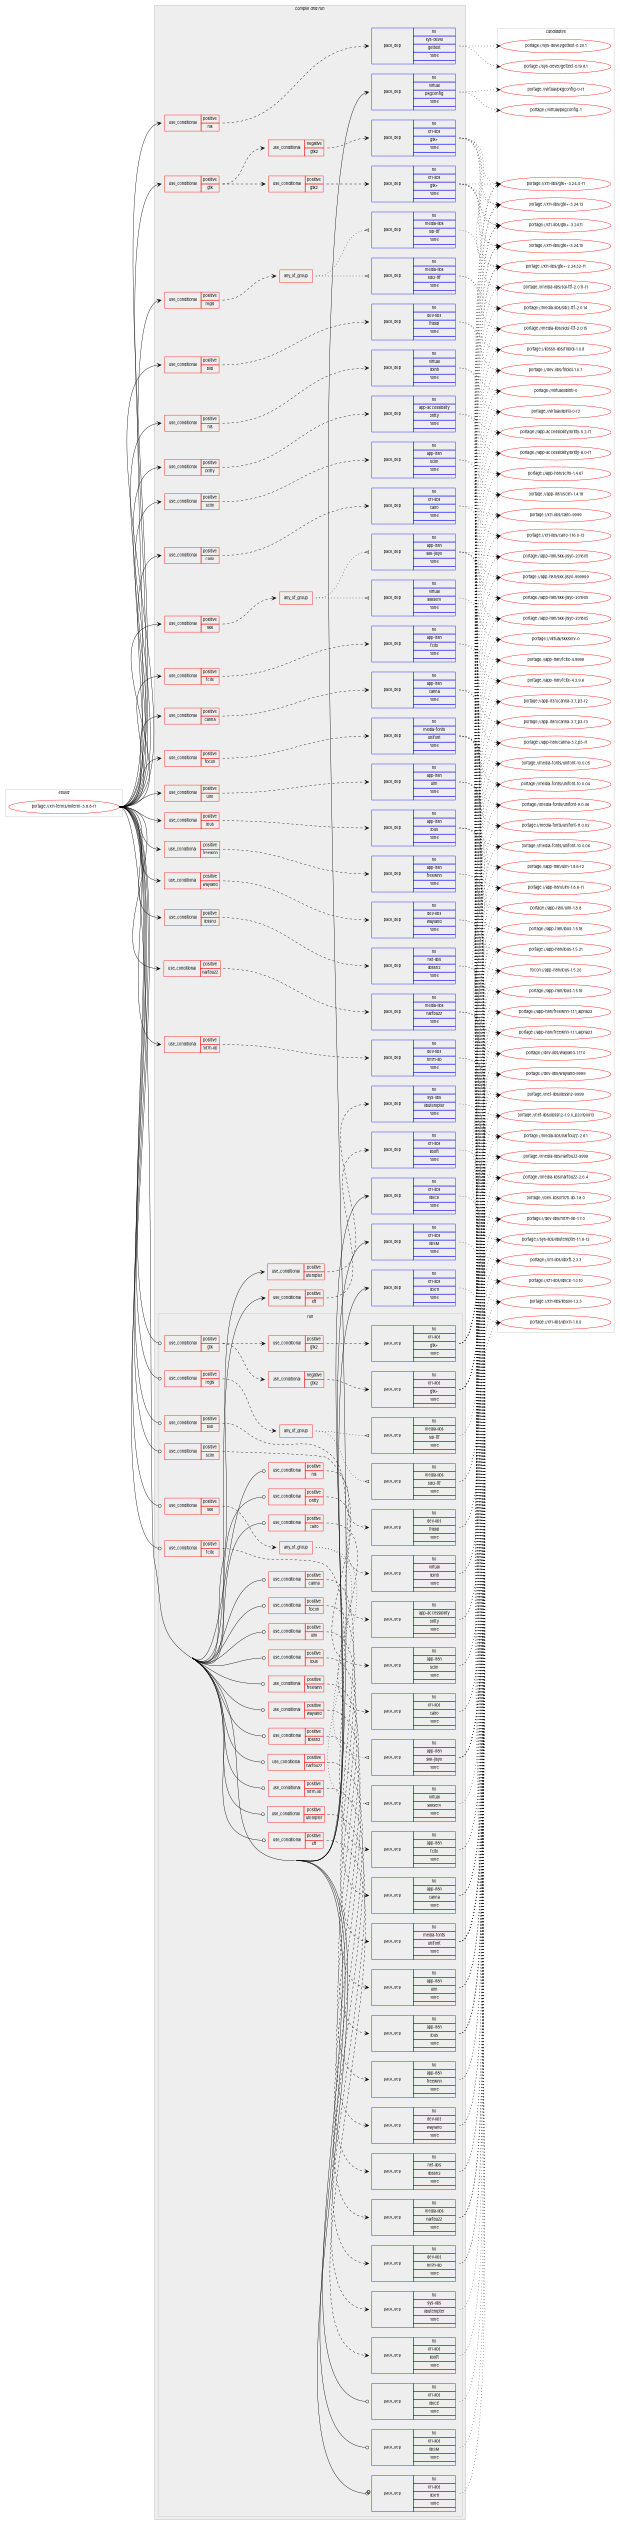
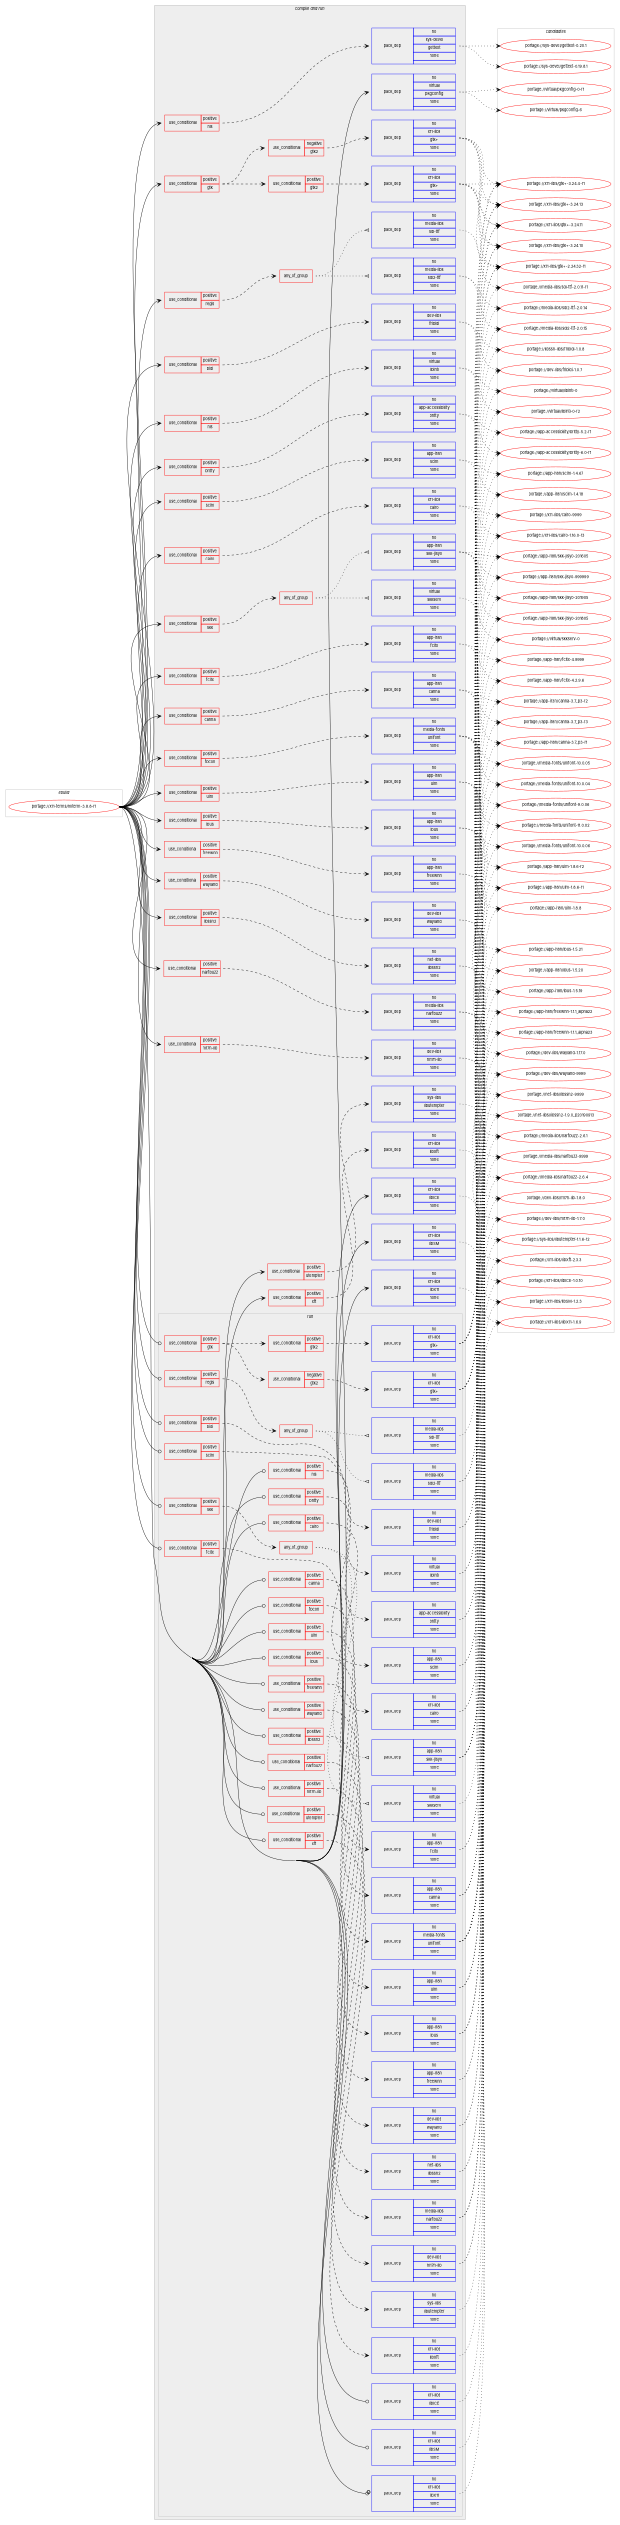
(556, 110) -> (556, 110)
(556, 929) -> none
(556, 971) -> (556, 971)
